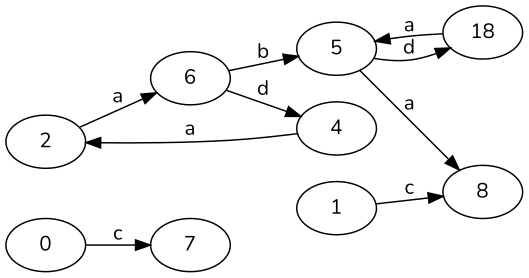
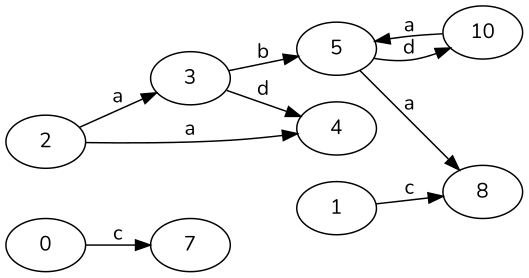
(483, 32) -> (483, 32)
(190, 78) -> (190, 78)
(199, 142) -> (184, 142)
